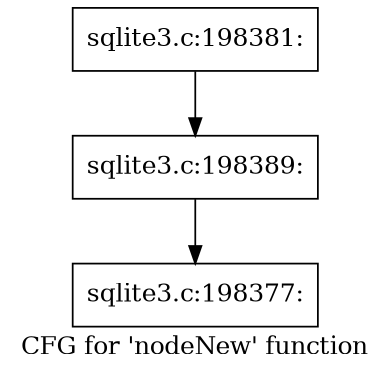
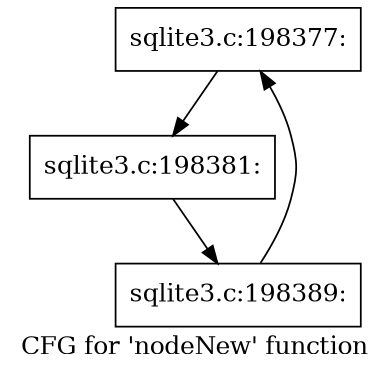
none -> (200, 96)
